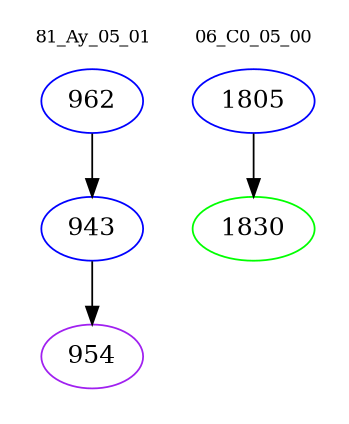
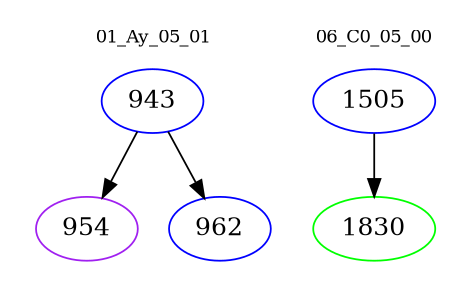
(93, 38) -> (153, 38)
(254, 101) -> (374, 101)
(92, 156) -> (182, 157)
